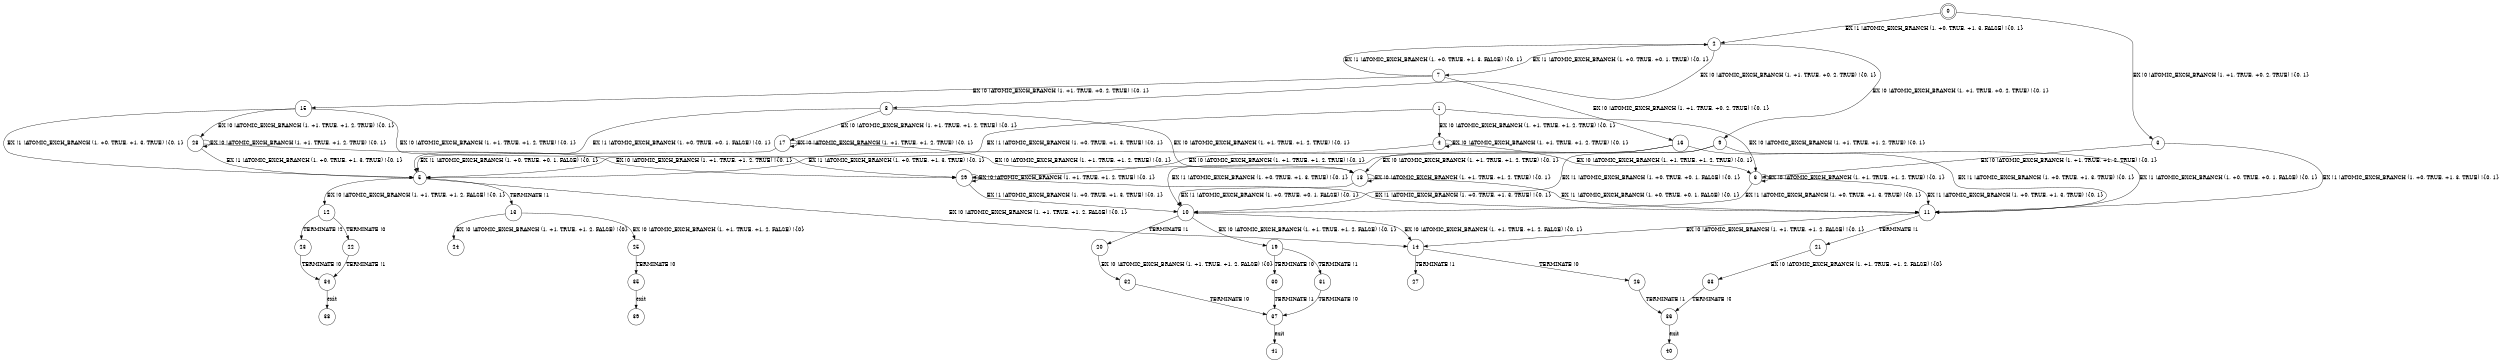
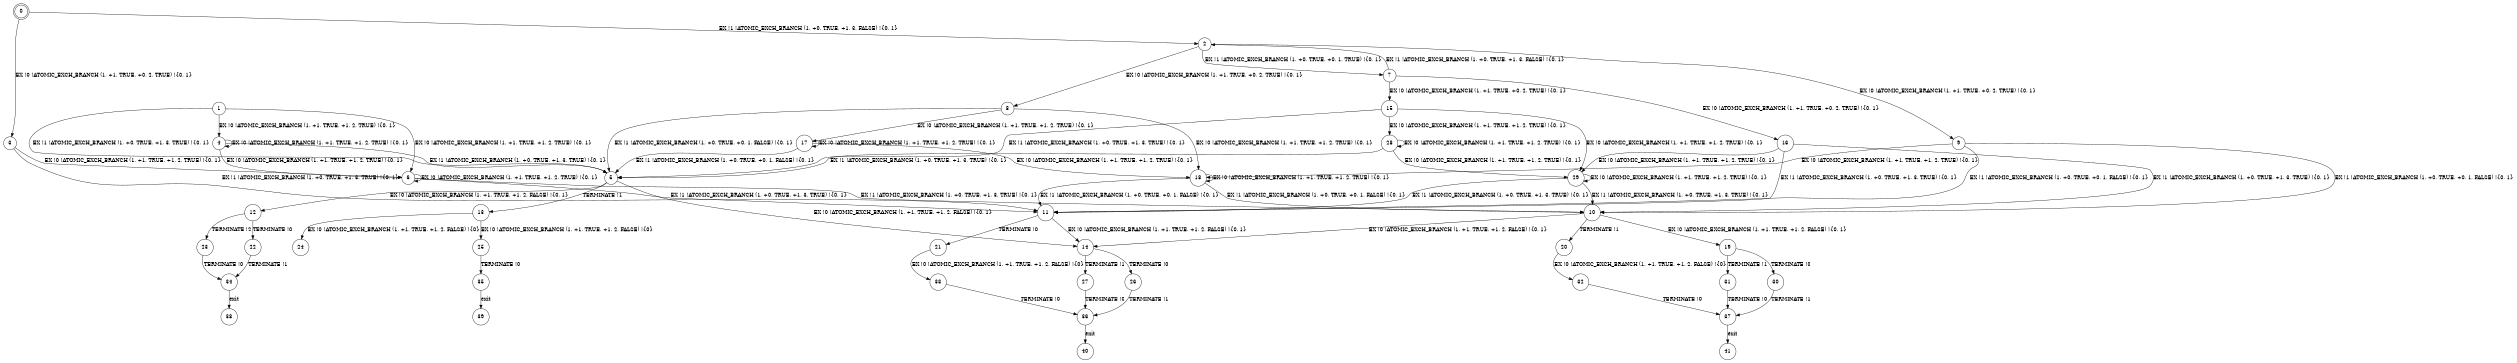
(1899, 230) -> (1018, 230)
none -> (1085, 298)
